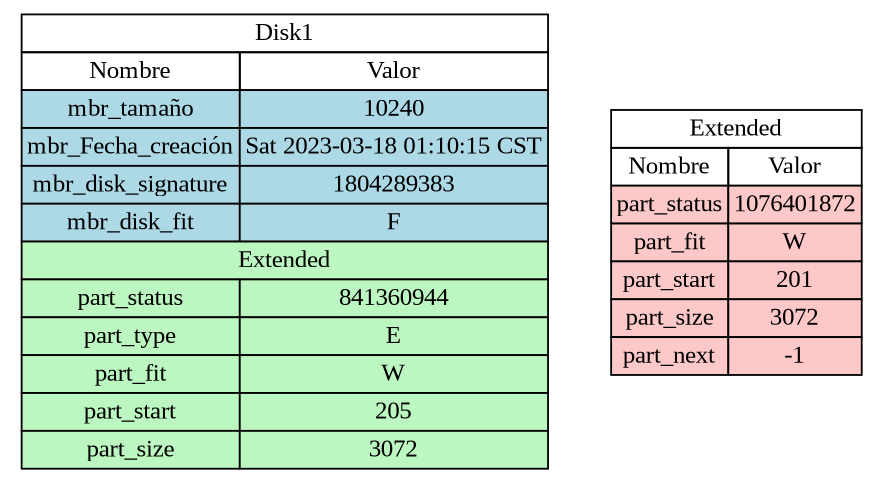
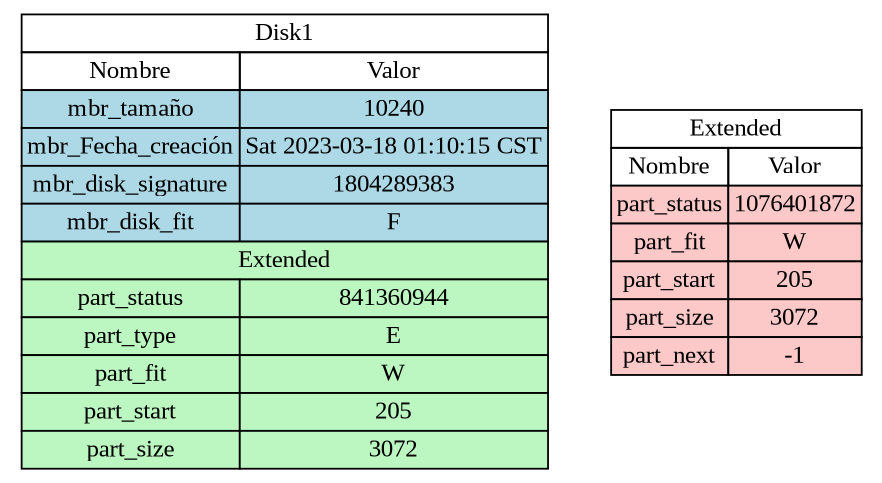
(795, 279) -> (795, 279)
